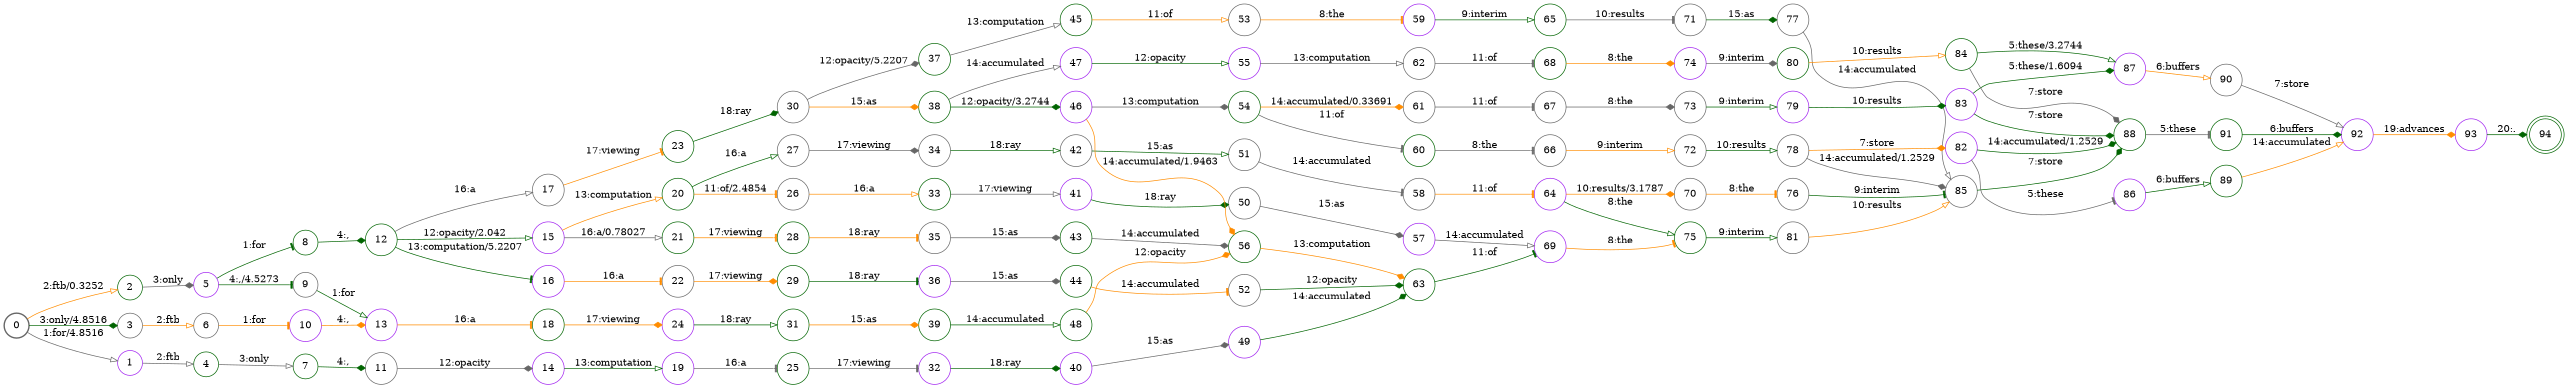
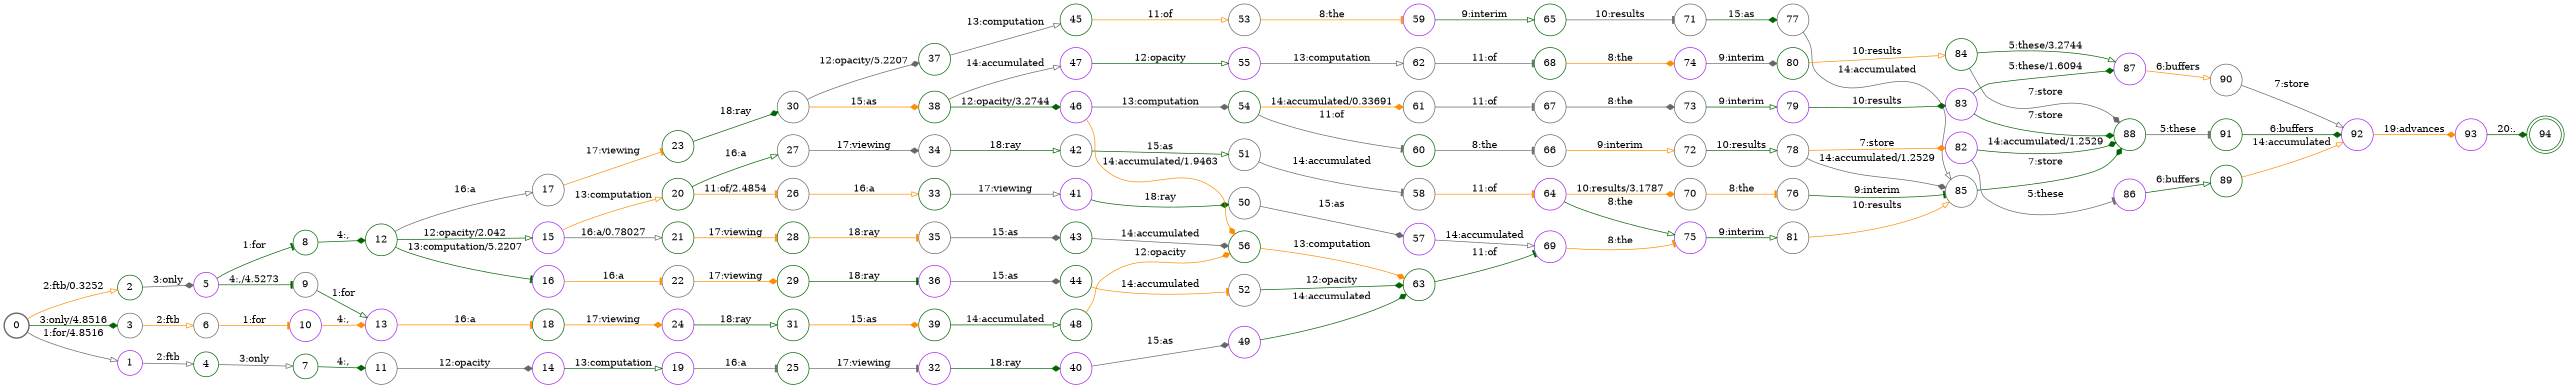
(1690, 238) -> (1690, 238)
